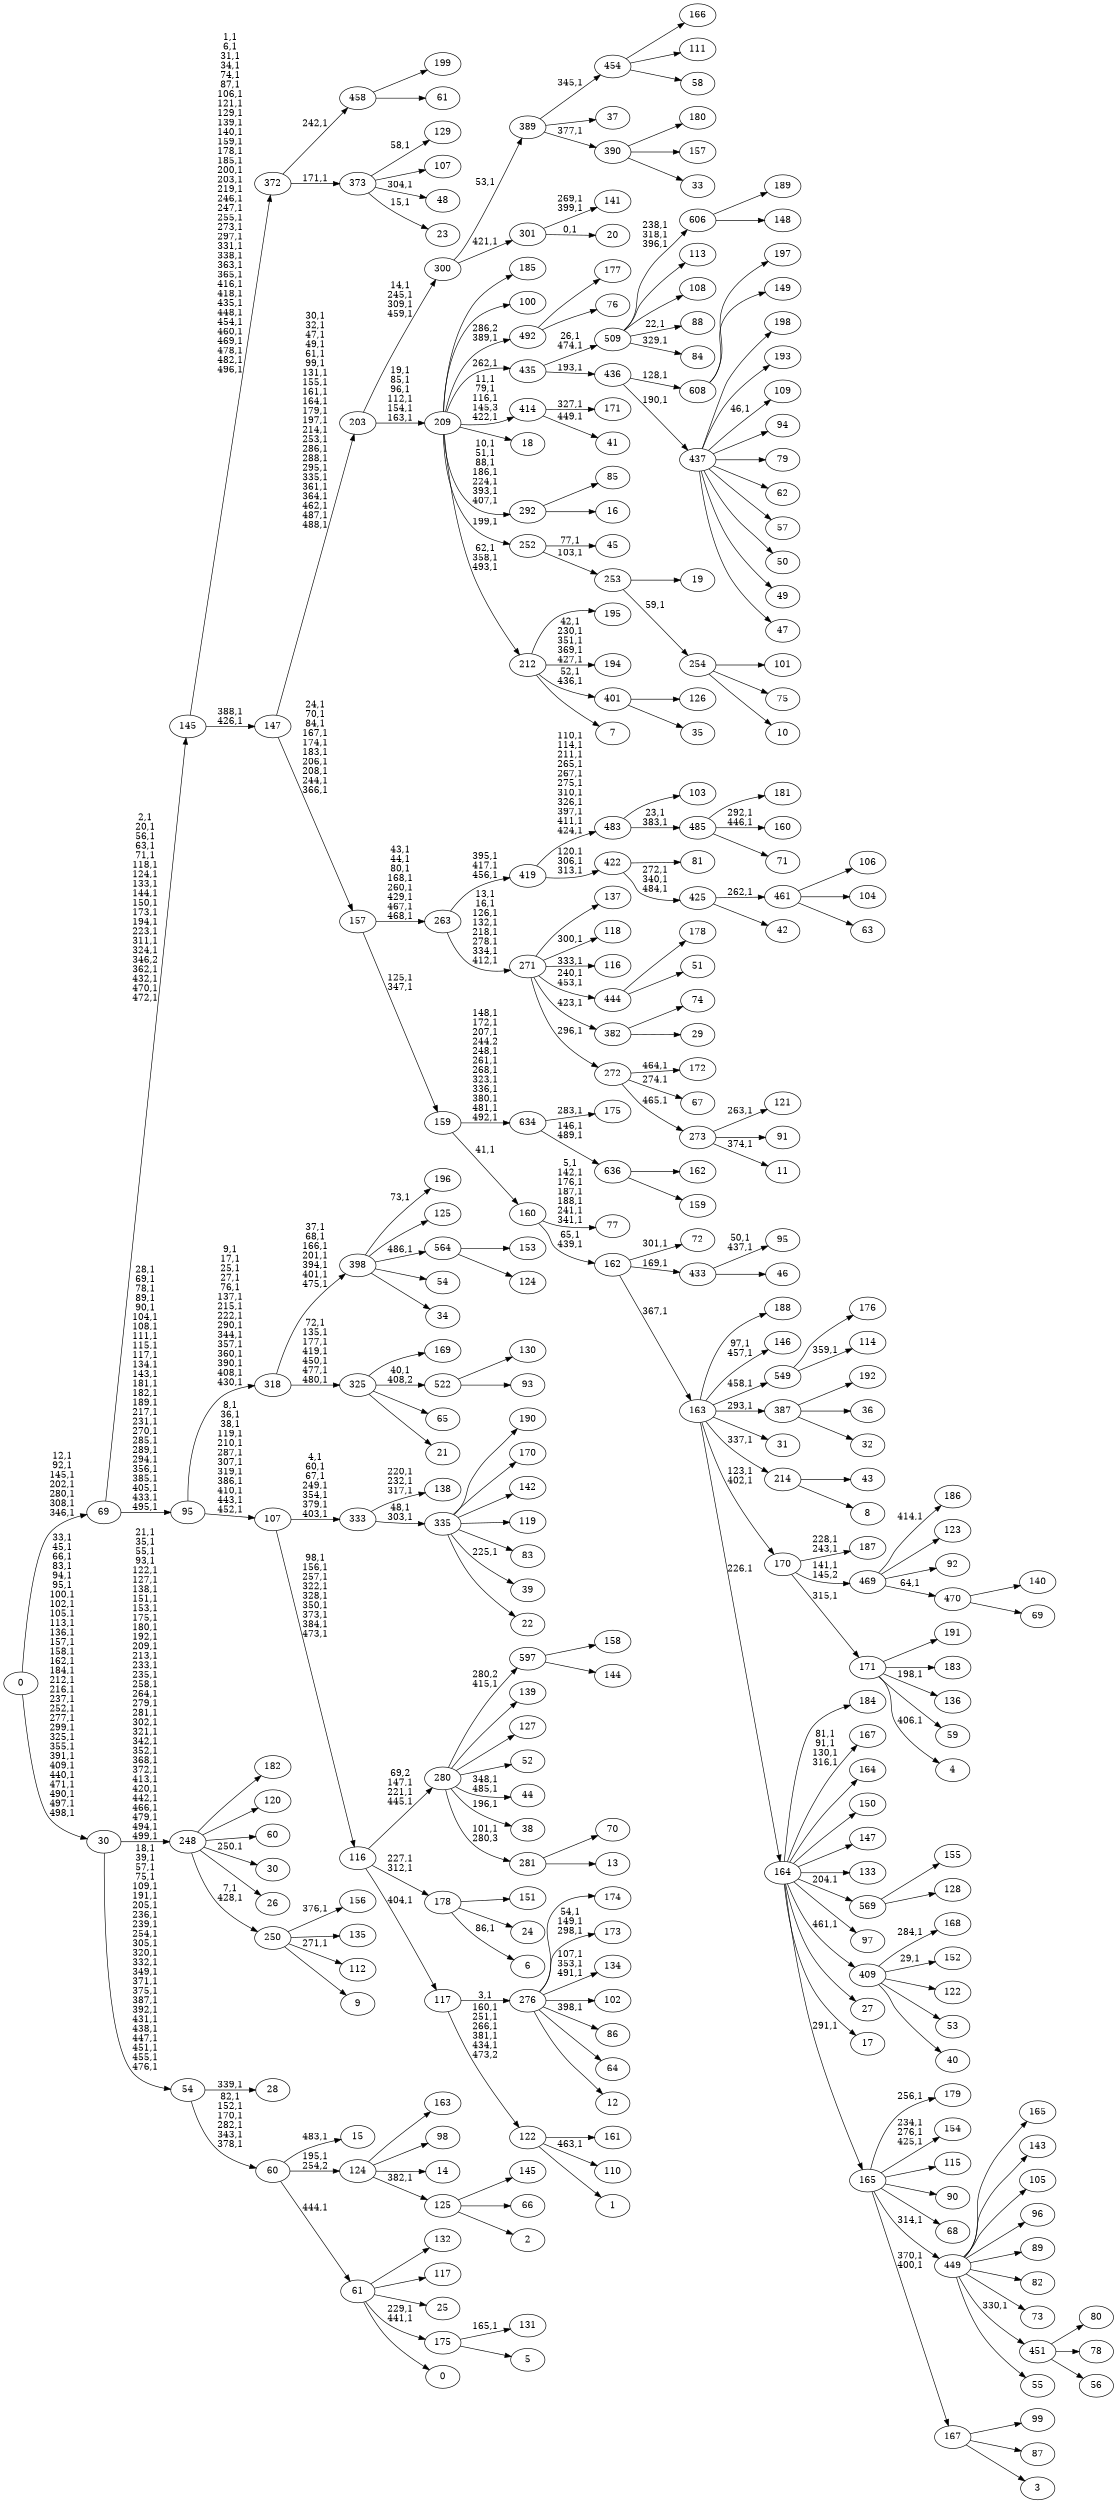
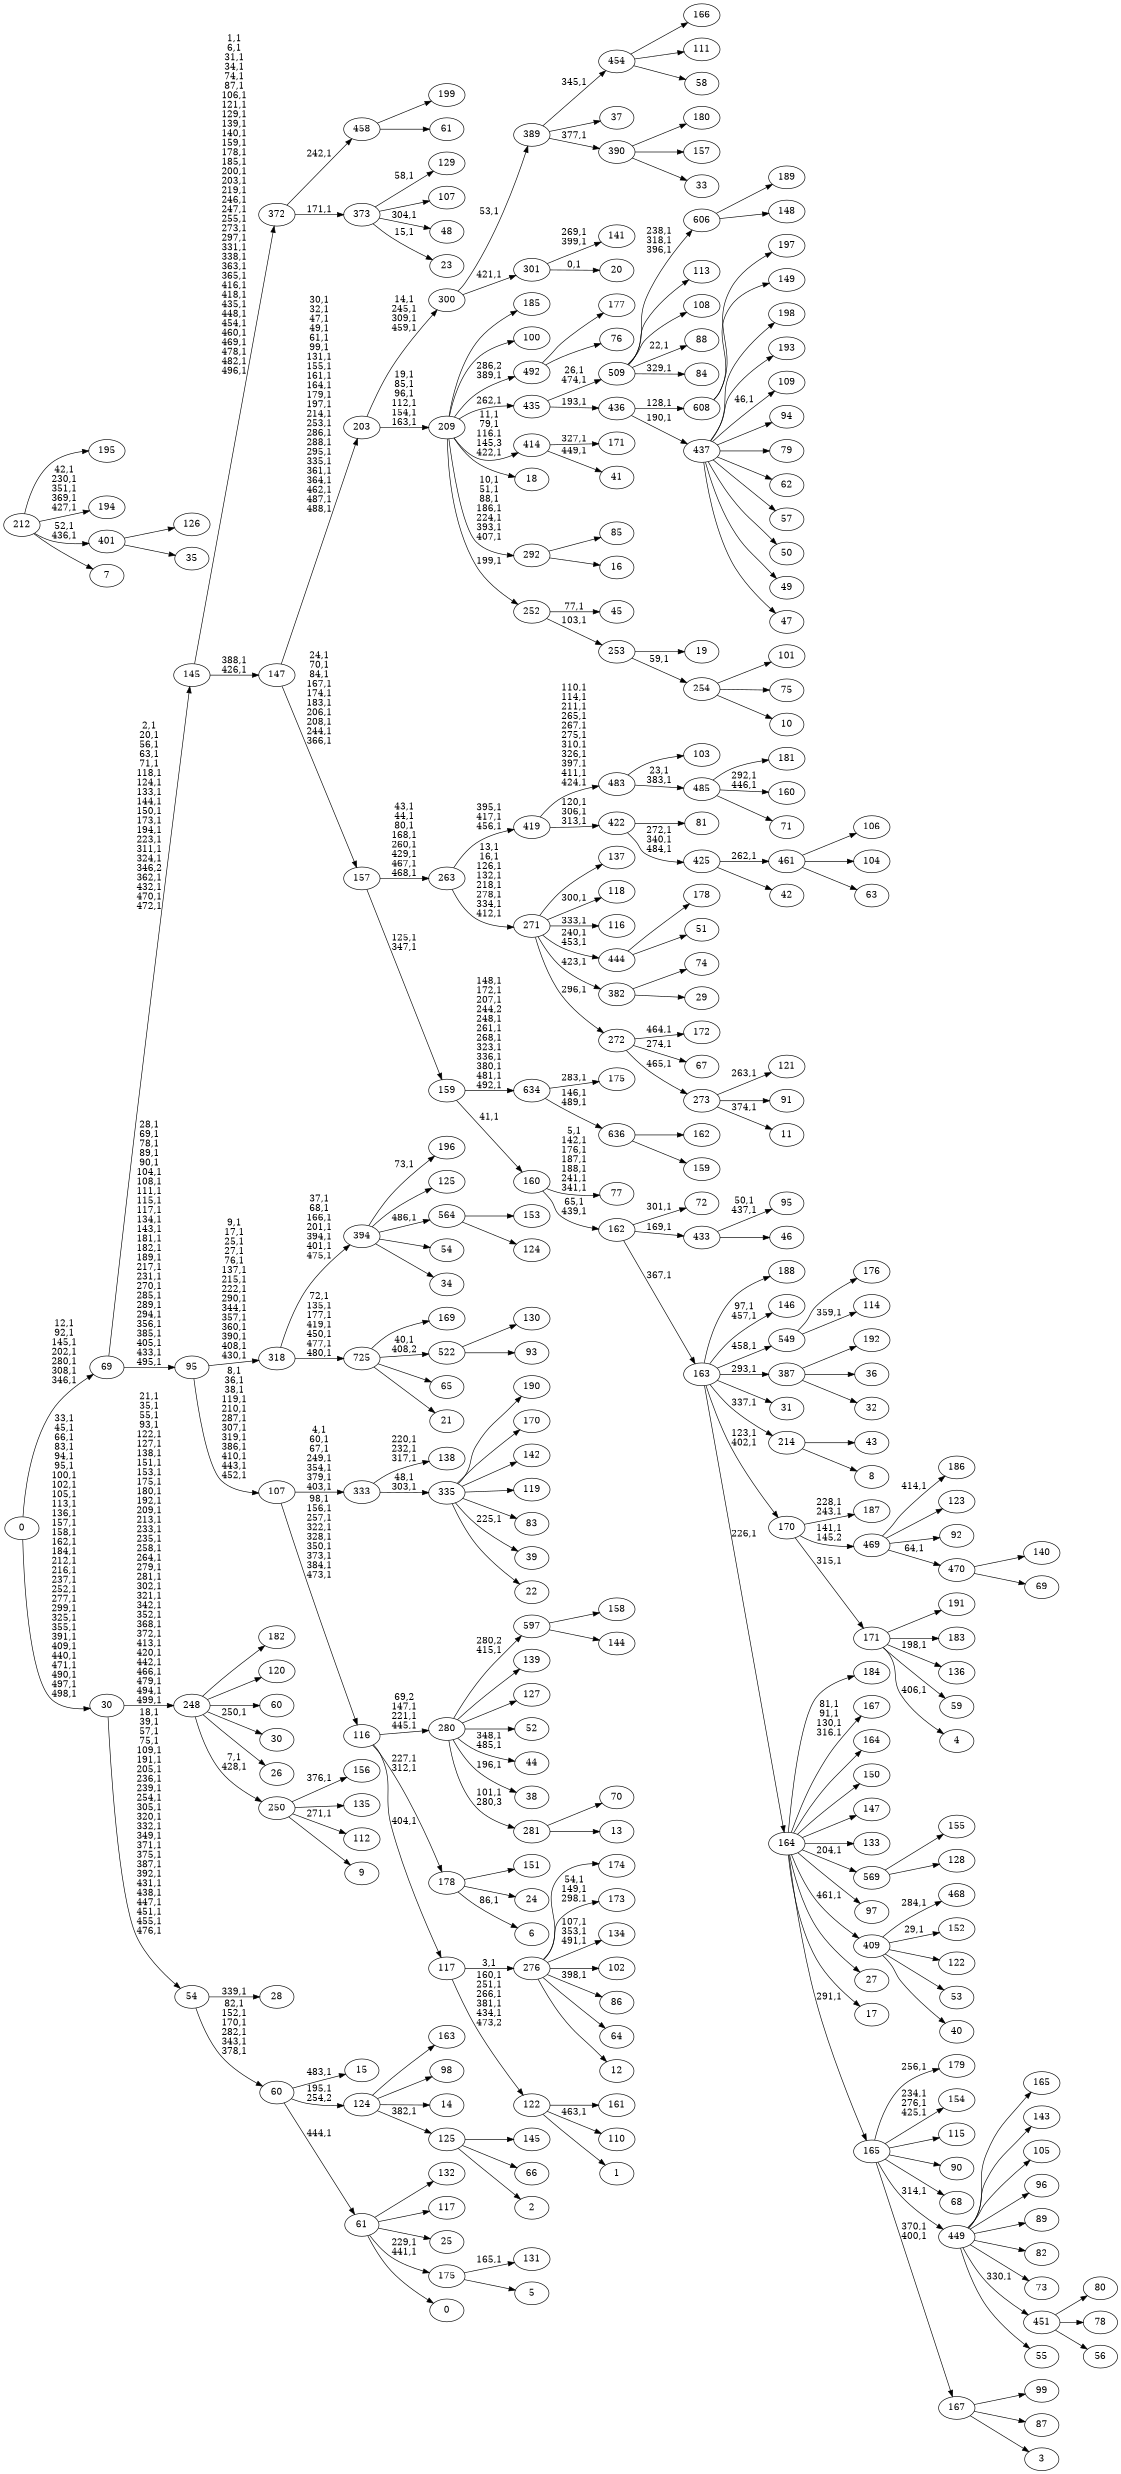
(464, 547) -> none
(358, 1265) -> (362, 1236)
(358, 1385) -> (362, 1358)
(953, 1924) -> (957, 1895)
